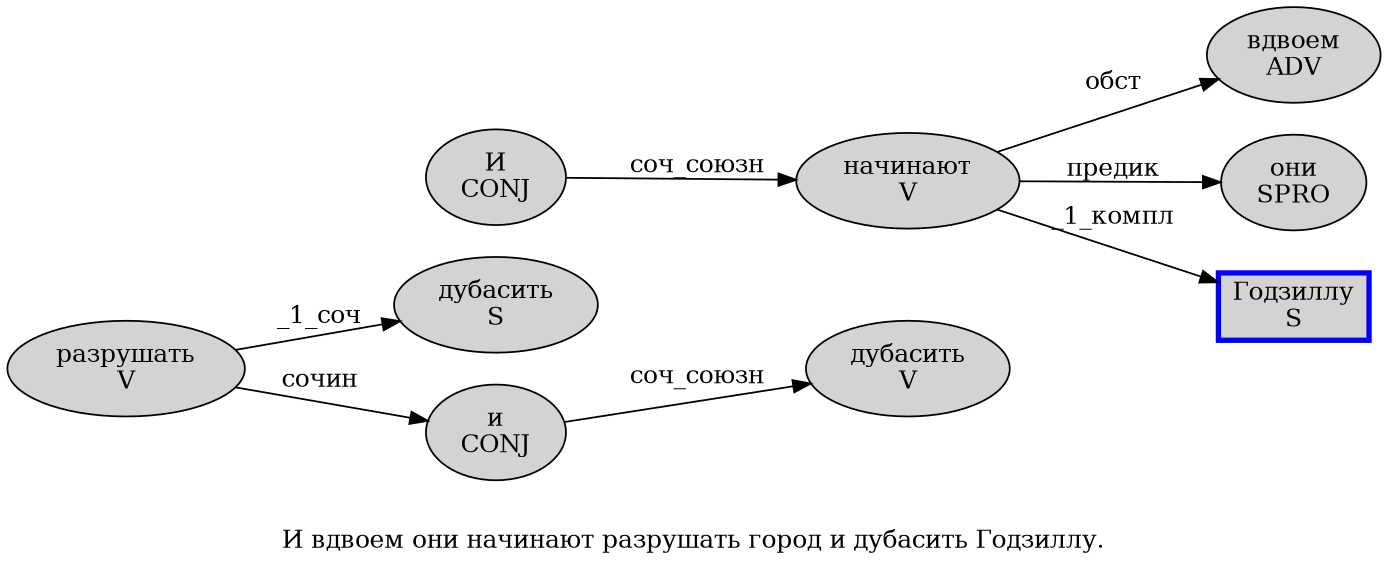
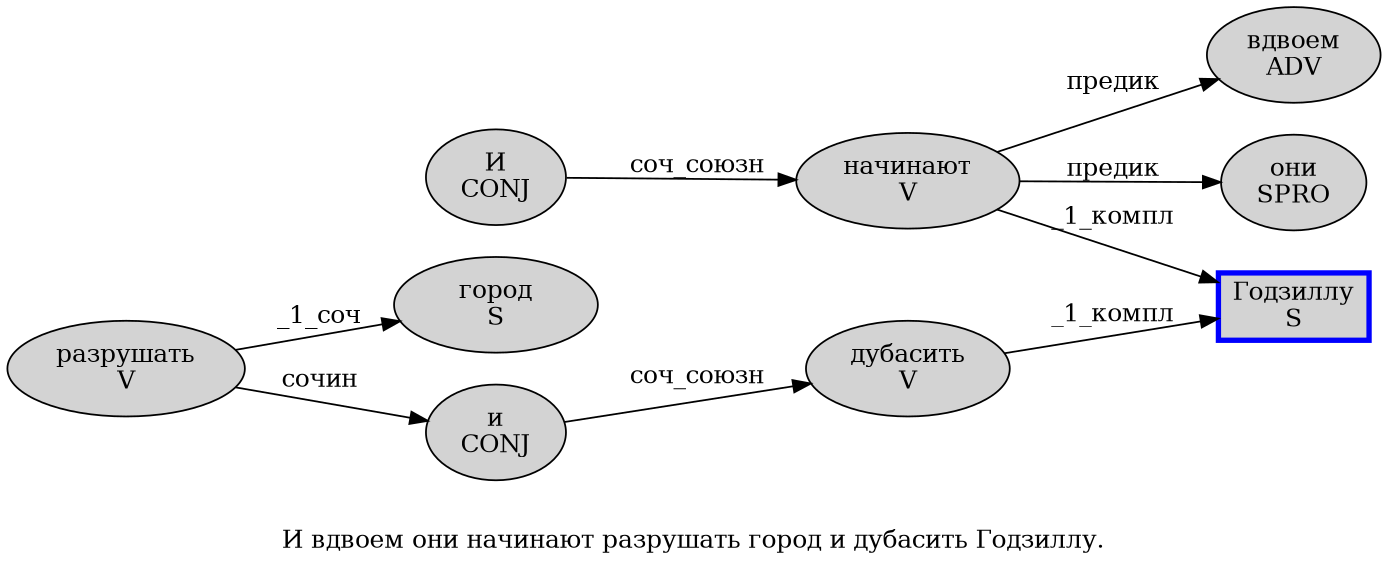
(1113, 82) -> (1113, 82)
(496, 305) -> (496, 305)
none -> (1102, 337)
